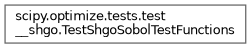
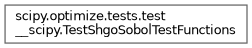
(125, 24) -> (126, 24)
